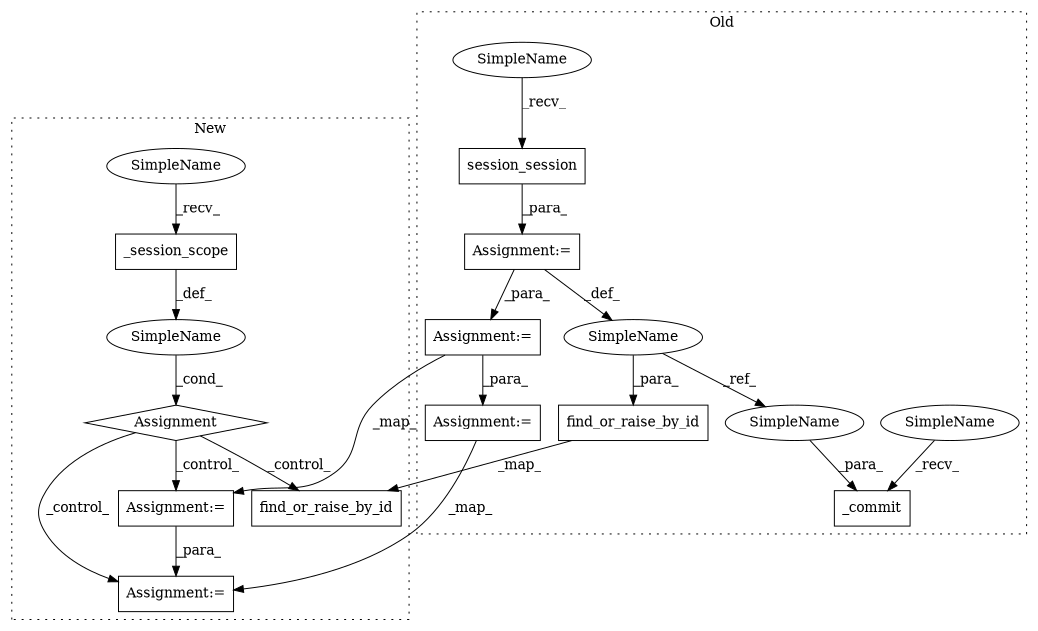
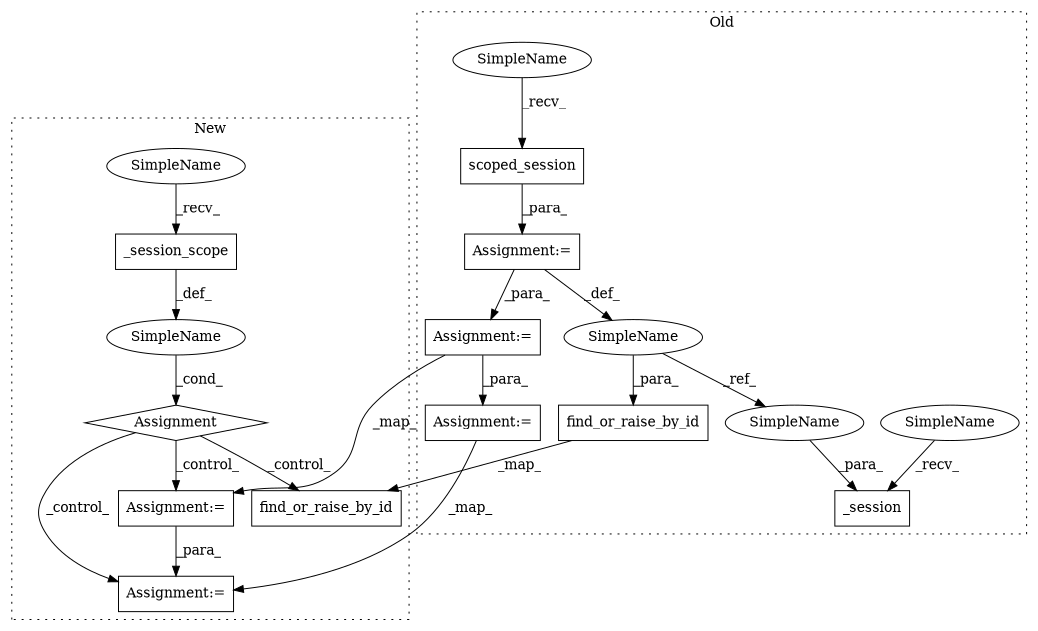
(522, 166) -> (522, 166)
(872, 508) -> (872, 508)
